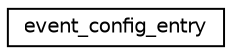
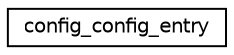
(116, 28) -> (117, 28)
